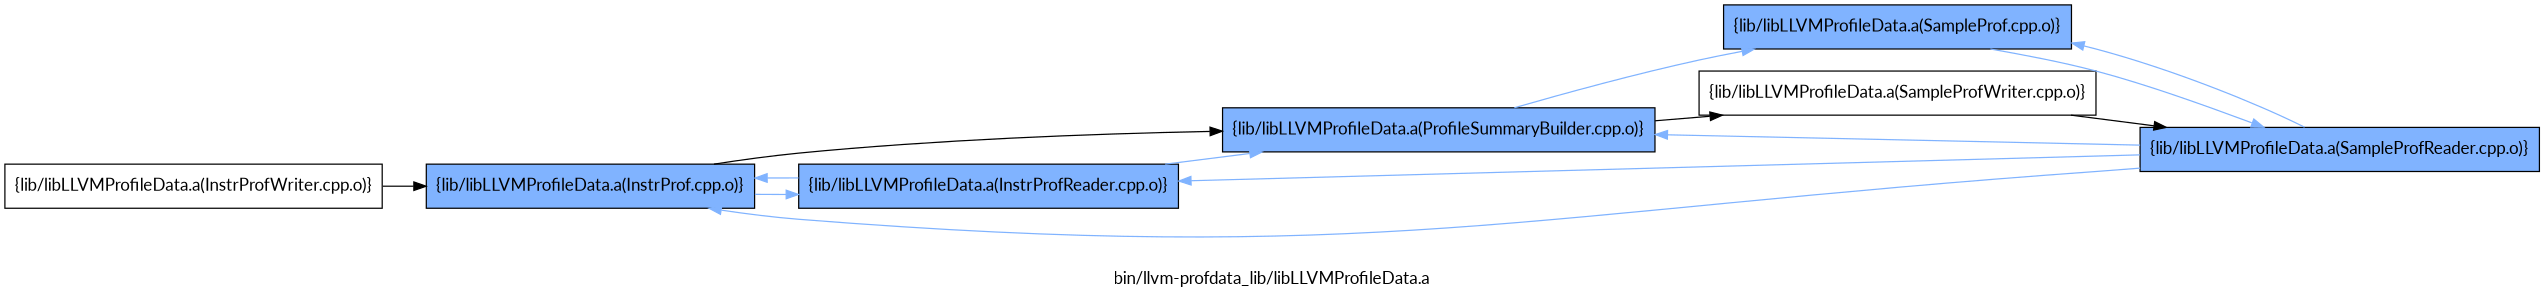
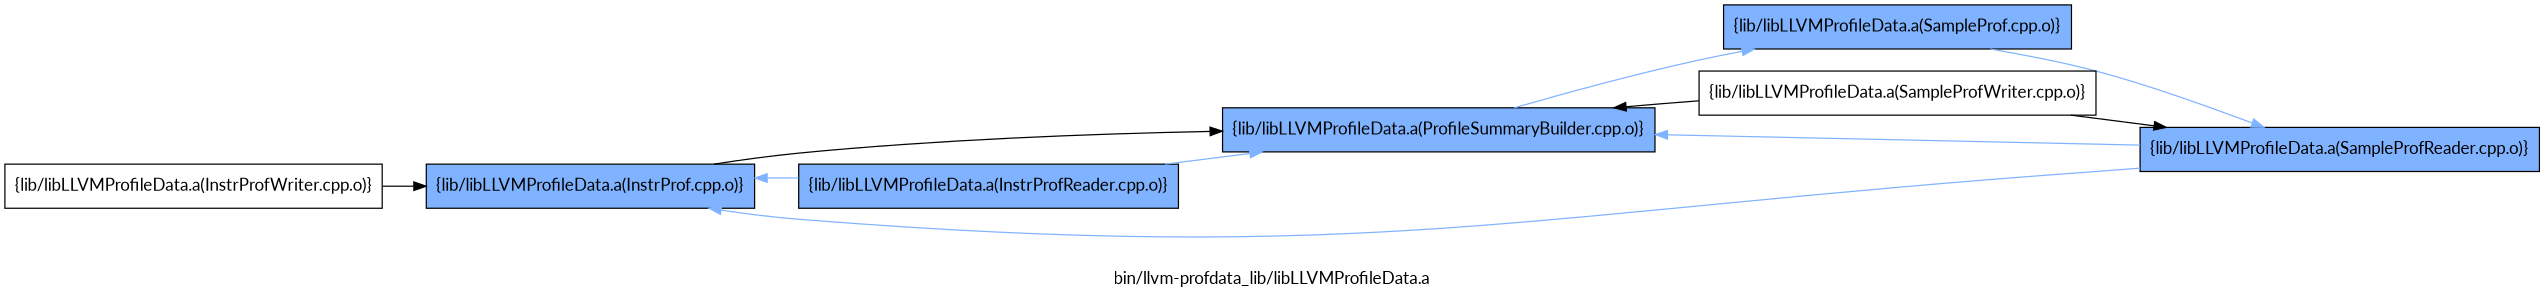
(2196, 81) -> none
(1682, 119) -> (1663, 104)
(1665, 168) -> none
(771, 194) -> none
